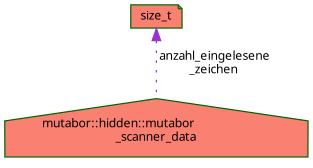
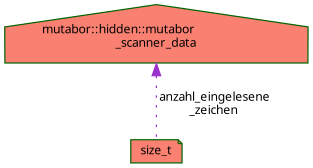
(156, 70) -> (156, 108)
